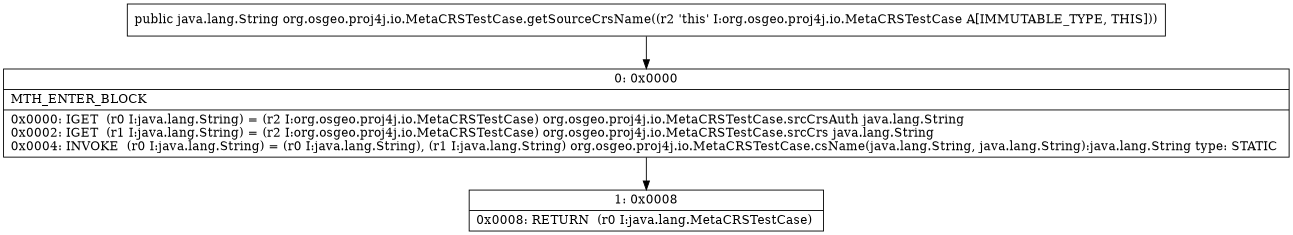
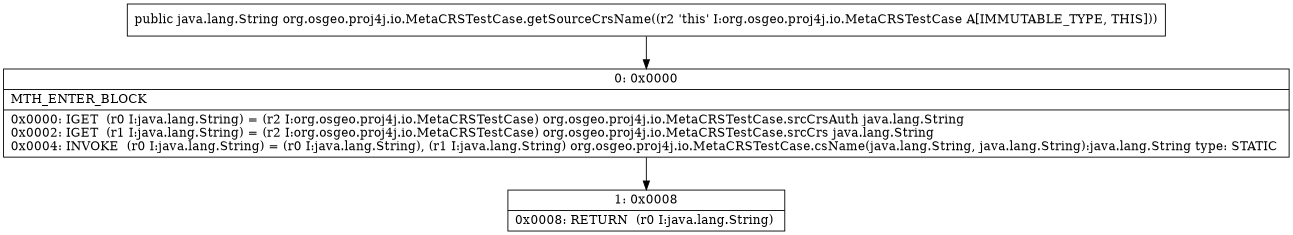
(646, 220) -> (646, 220)
